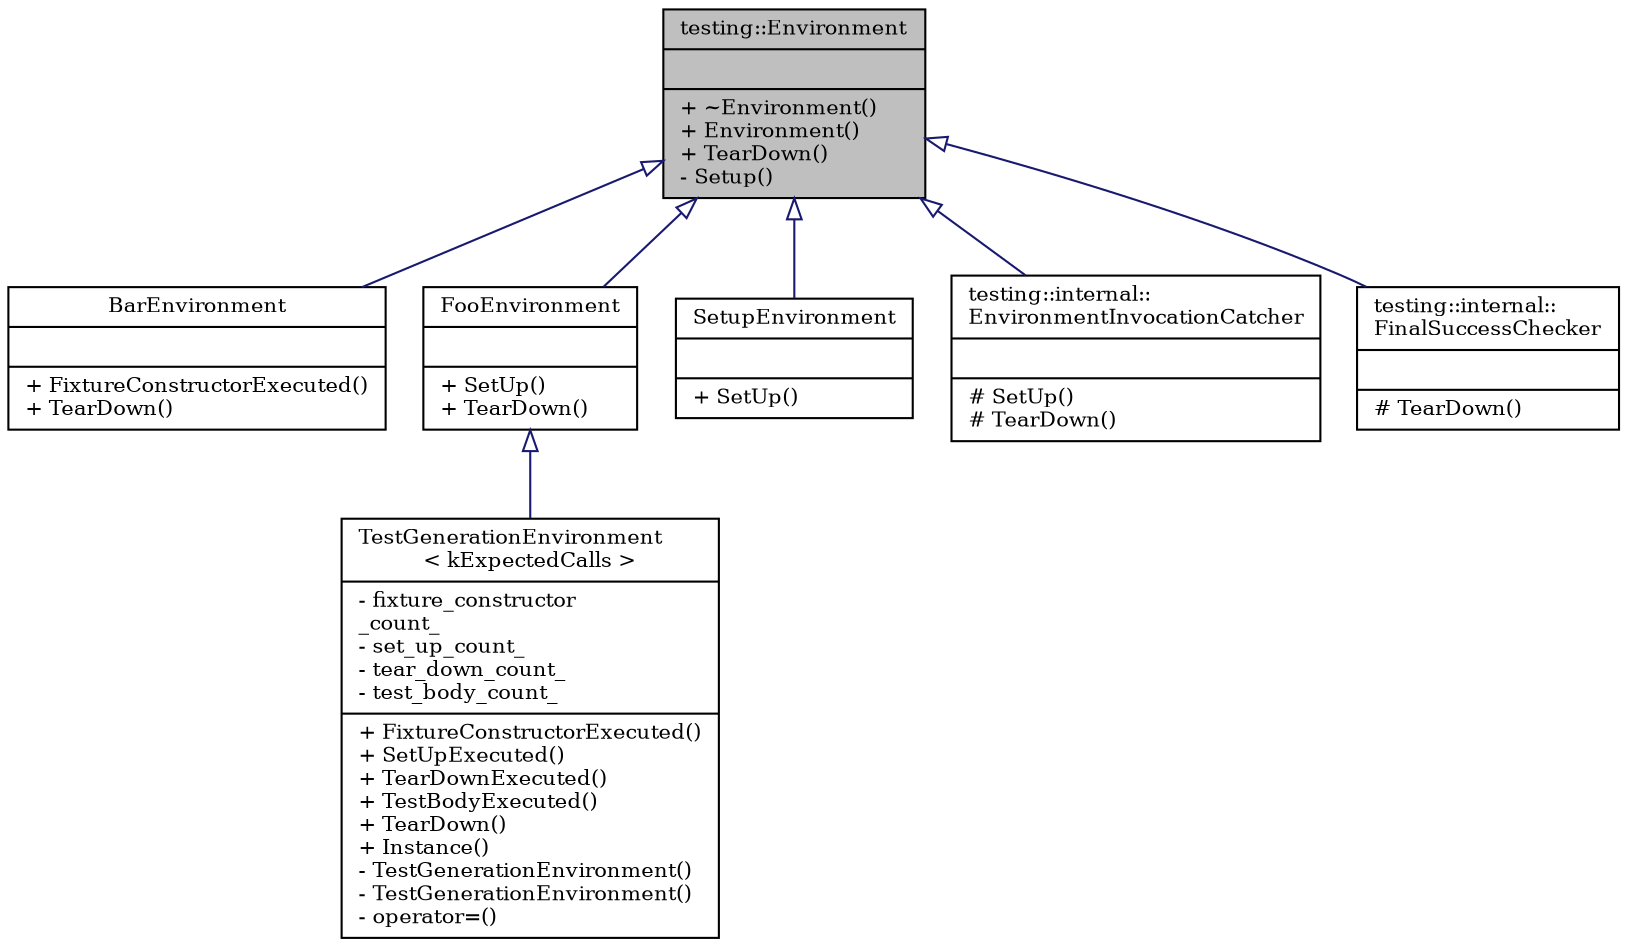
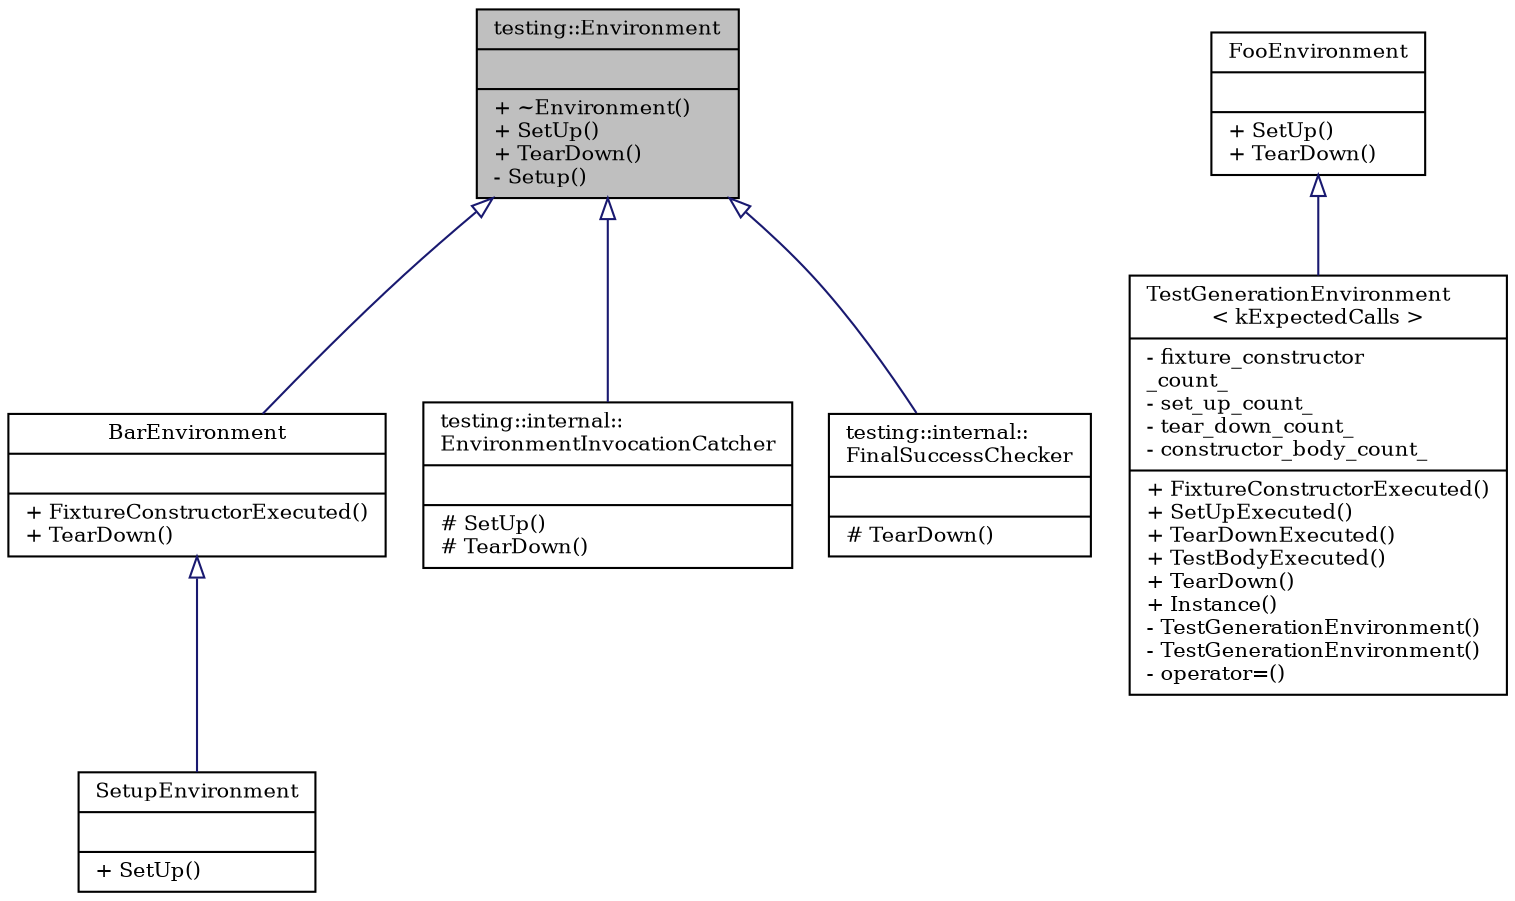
(770, 131) -> (547, 131)
(642, 250) -> none
(794, 259) -> (197, 675)
(459, 693) -> (1288, 450)
